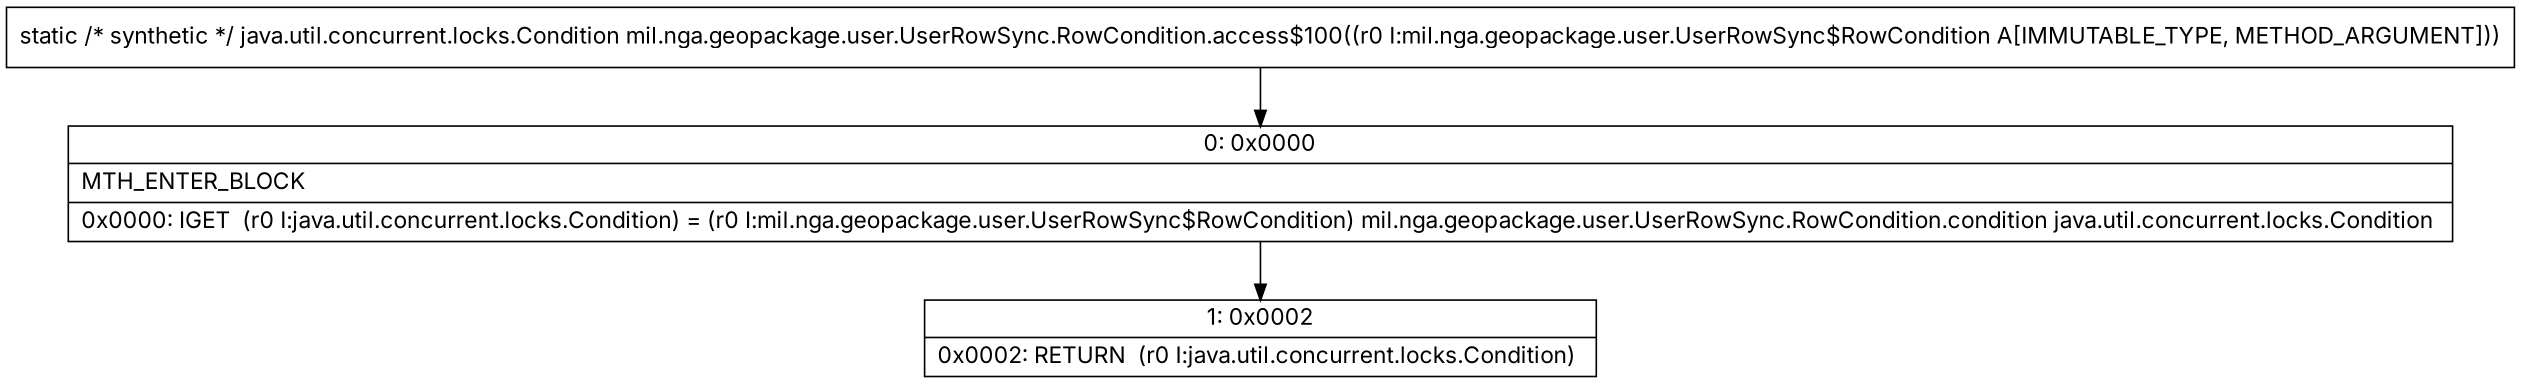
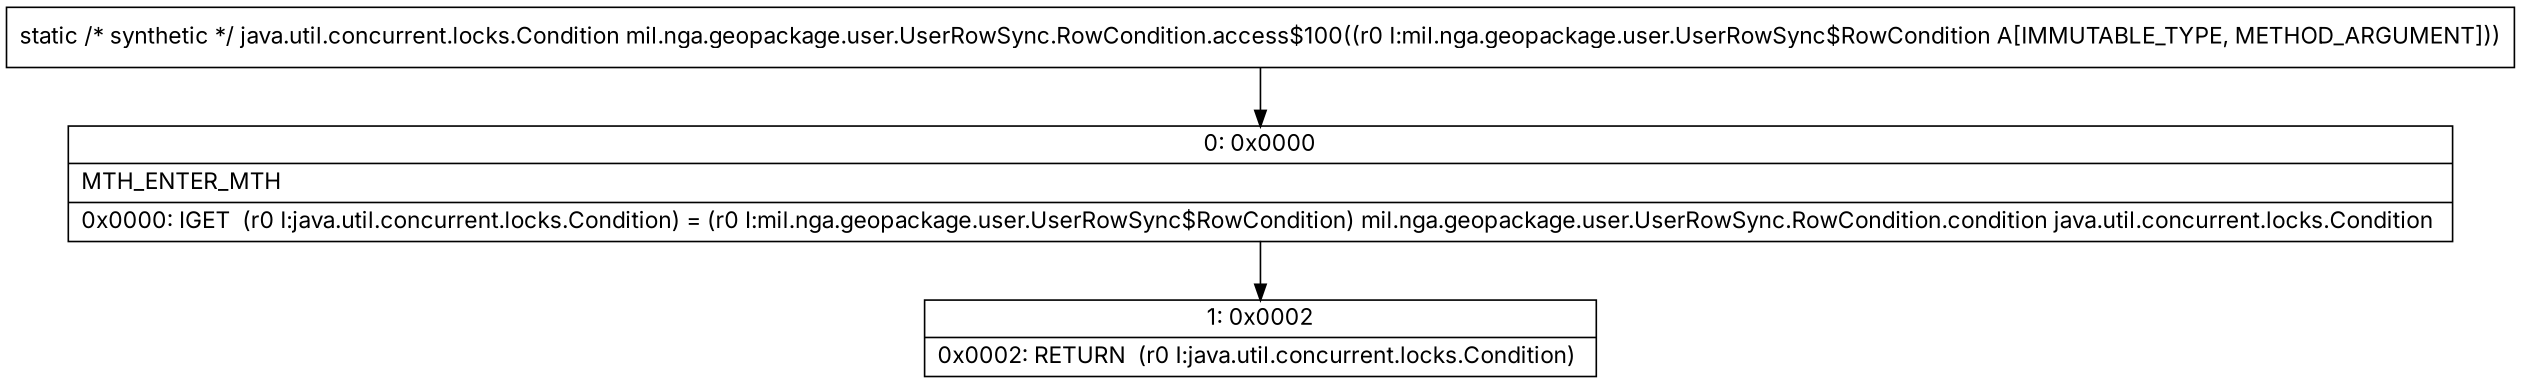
(194, 182) -> (182, 182)
